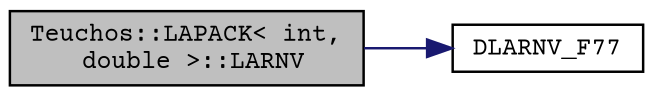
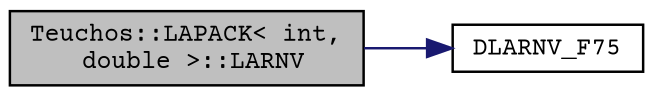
(548, 48) -> (548, 48)
